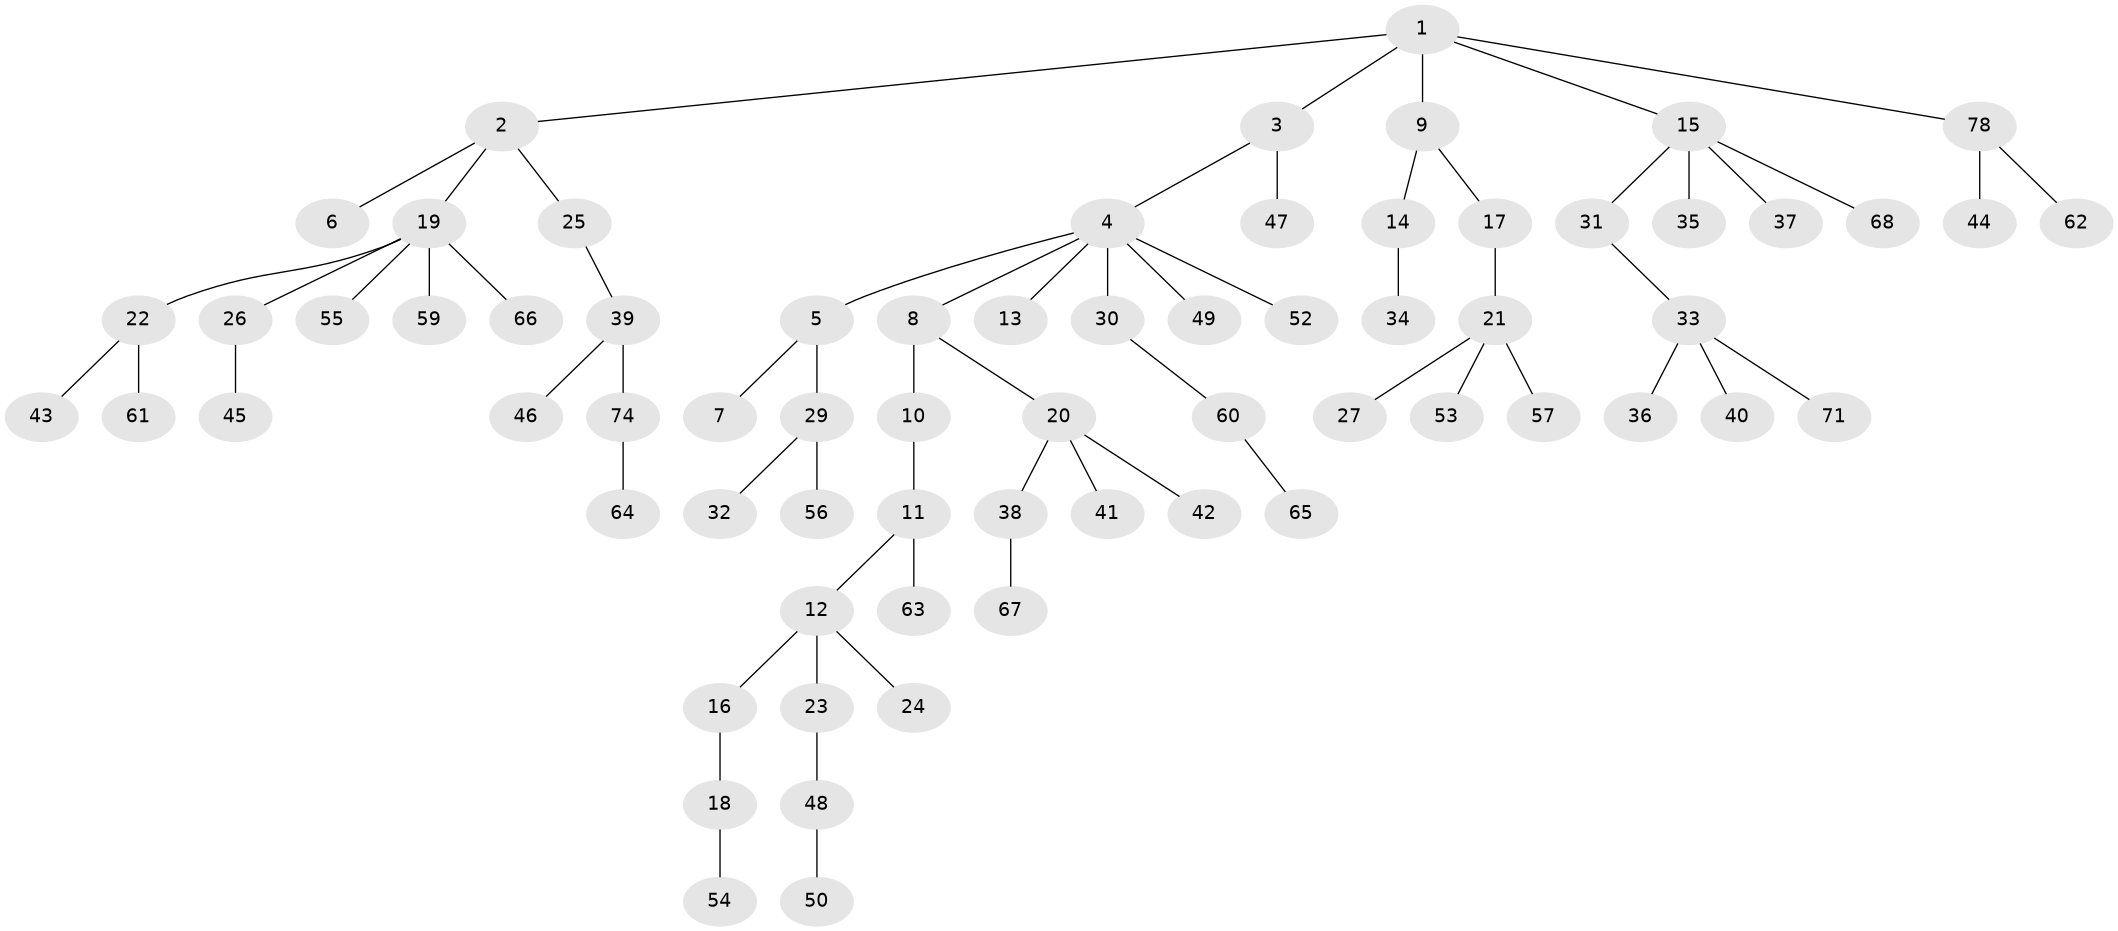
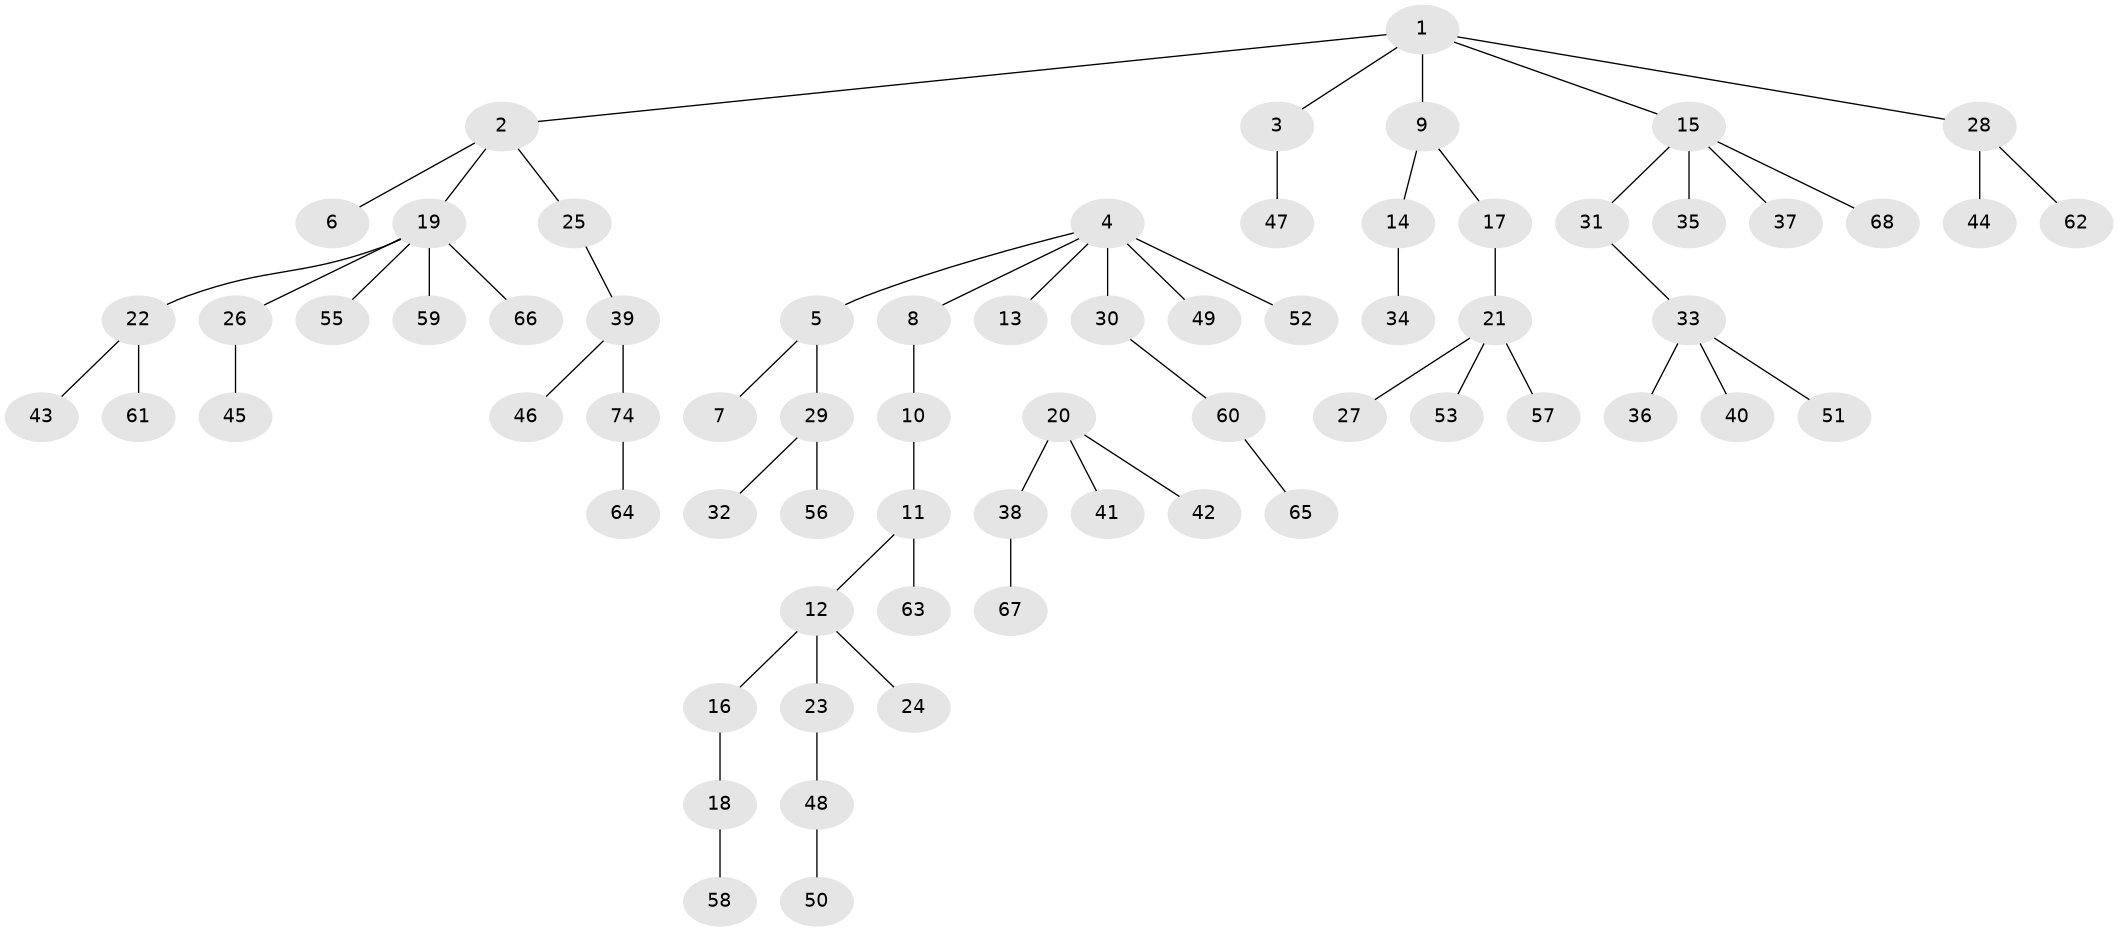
(1980, 127) -> (1980, 127)
(1192, 175) -> none
(987, 369) -> none
(1834, 417) -> (1834, 417)
(720, 902) -> (720, 902)
